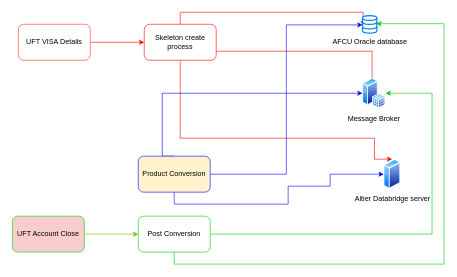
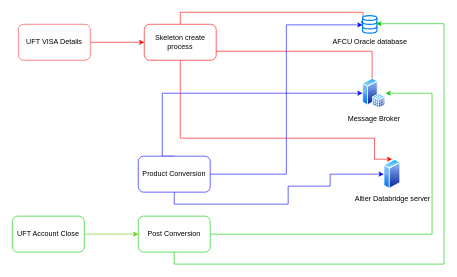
(174, 174) -> (174, 174)
(48, 234) -> (48, 234)
